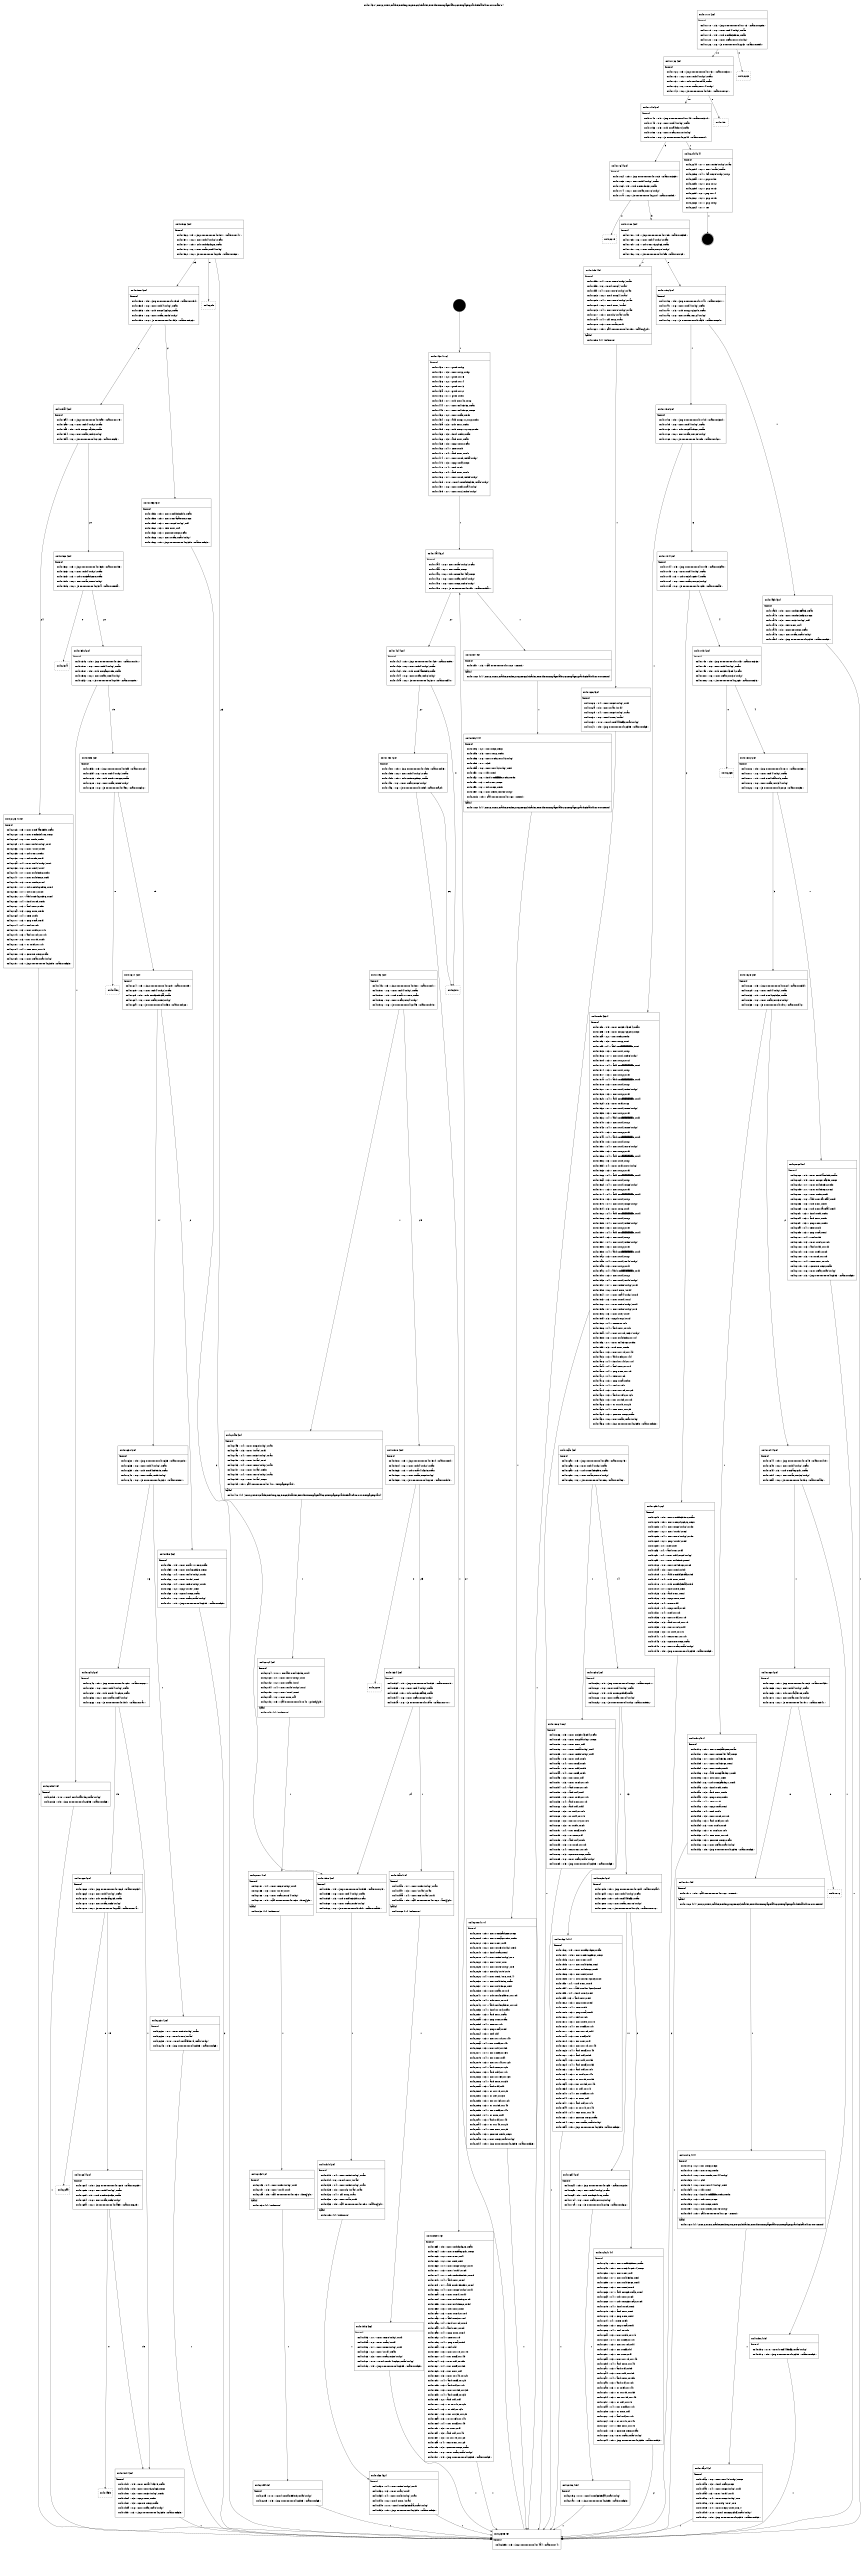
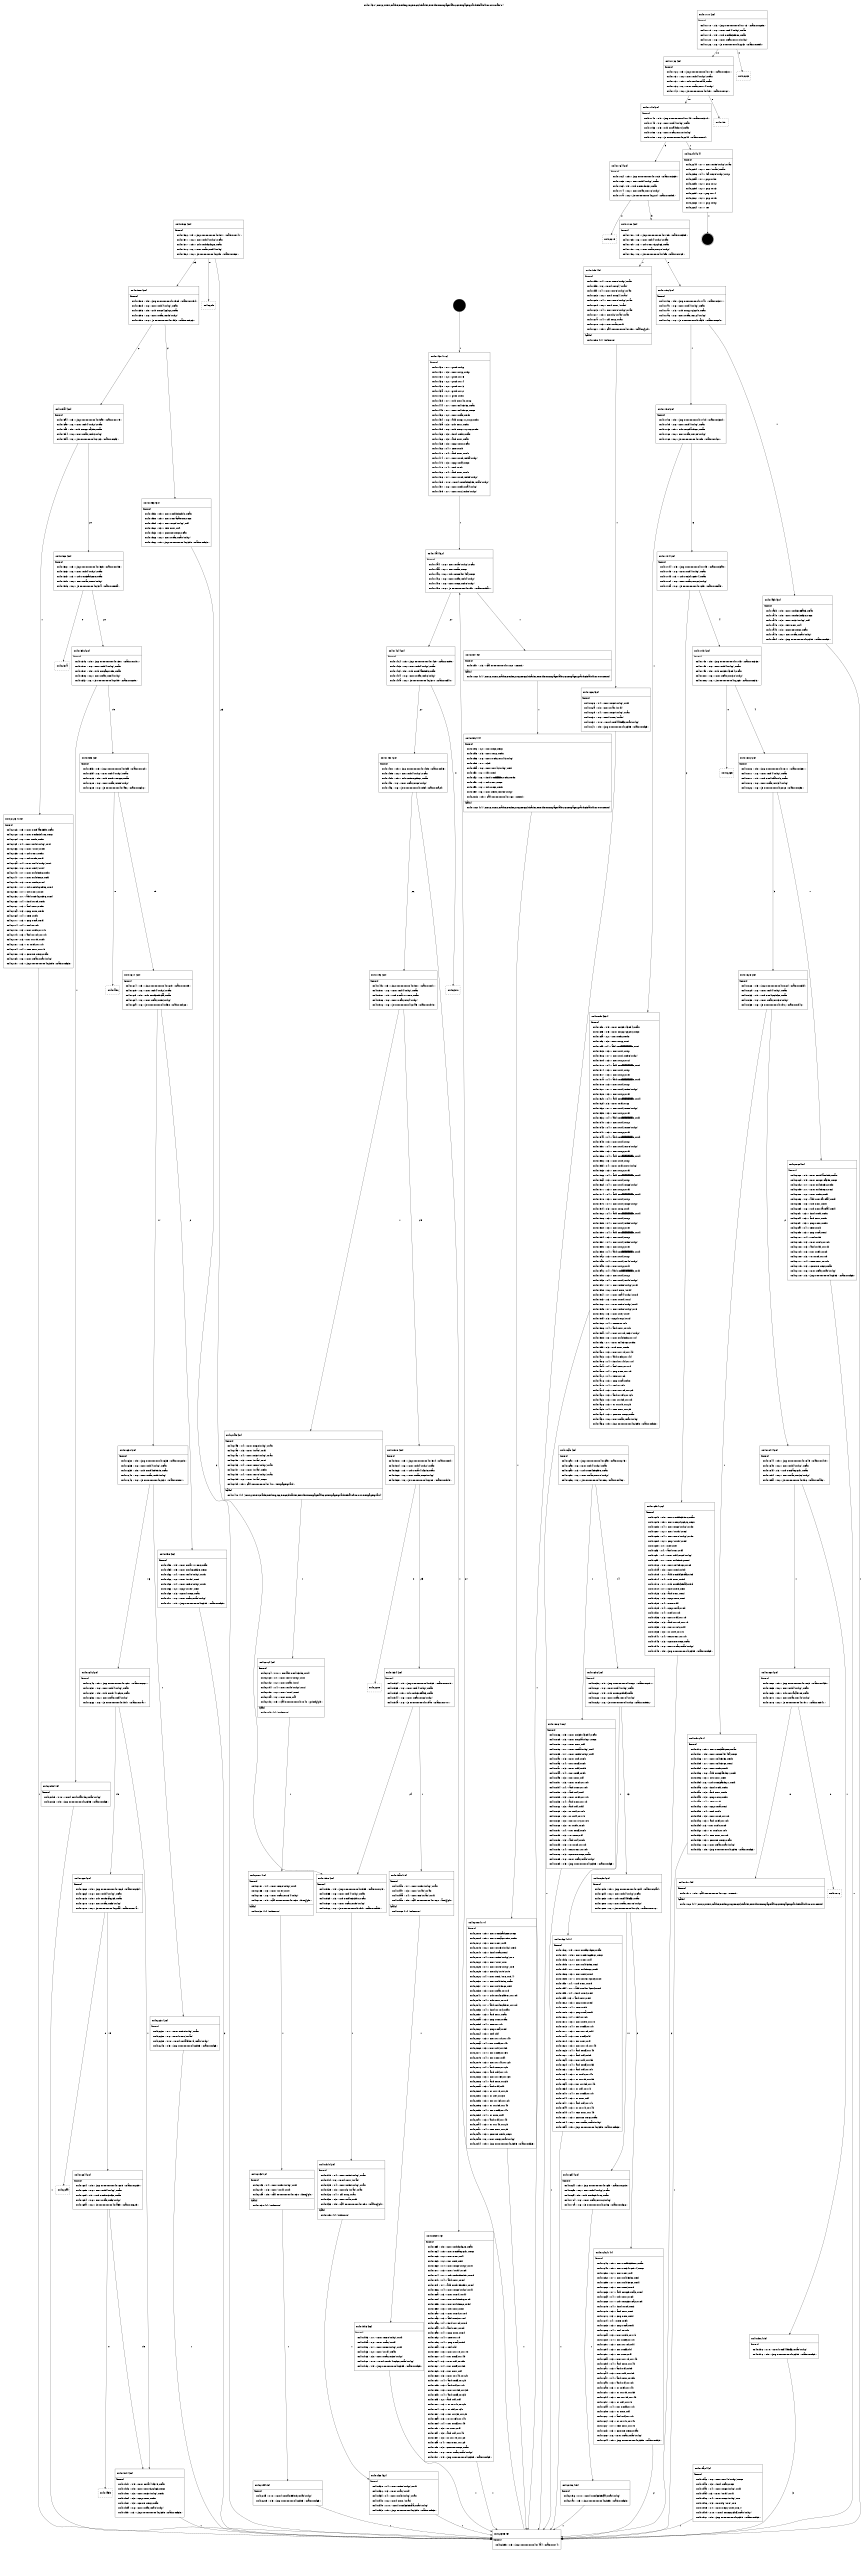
(42, 620) -> (42, 620)
(447, 887) -> (408, 881)
(751, 2190) -> none
(793, 2493) -> (793, 2493)
